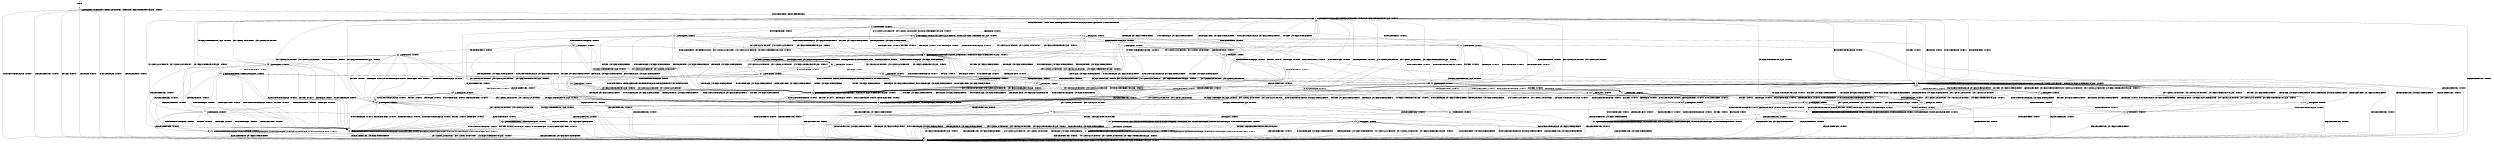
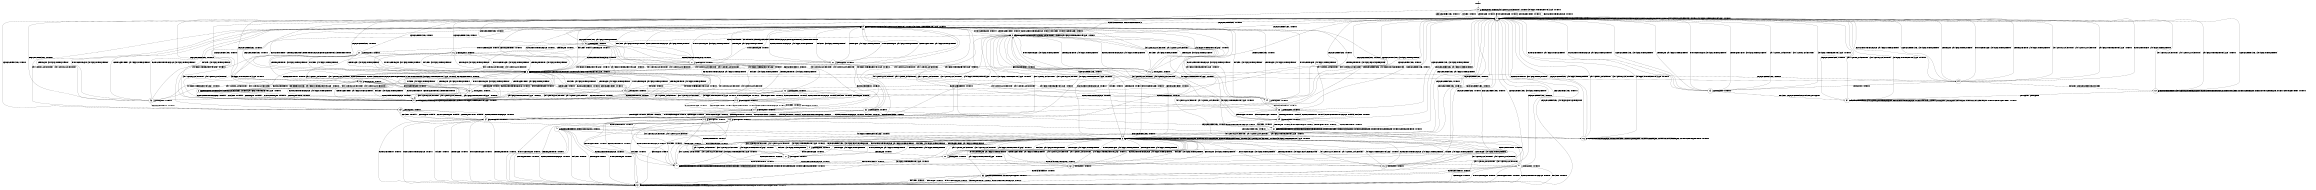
(1187, 41) -> (573, 85)
(1934, 88) -> (848, 143)
(983, 107) -> (1263, 53)
(815, 136) -> (1181, 23)
